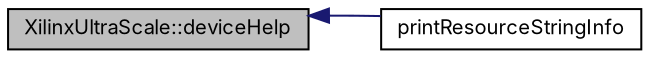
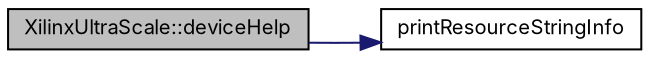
(355, 16) -> (334, 43)
